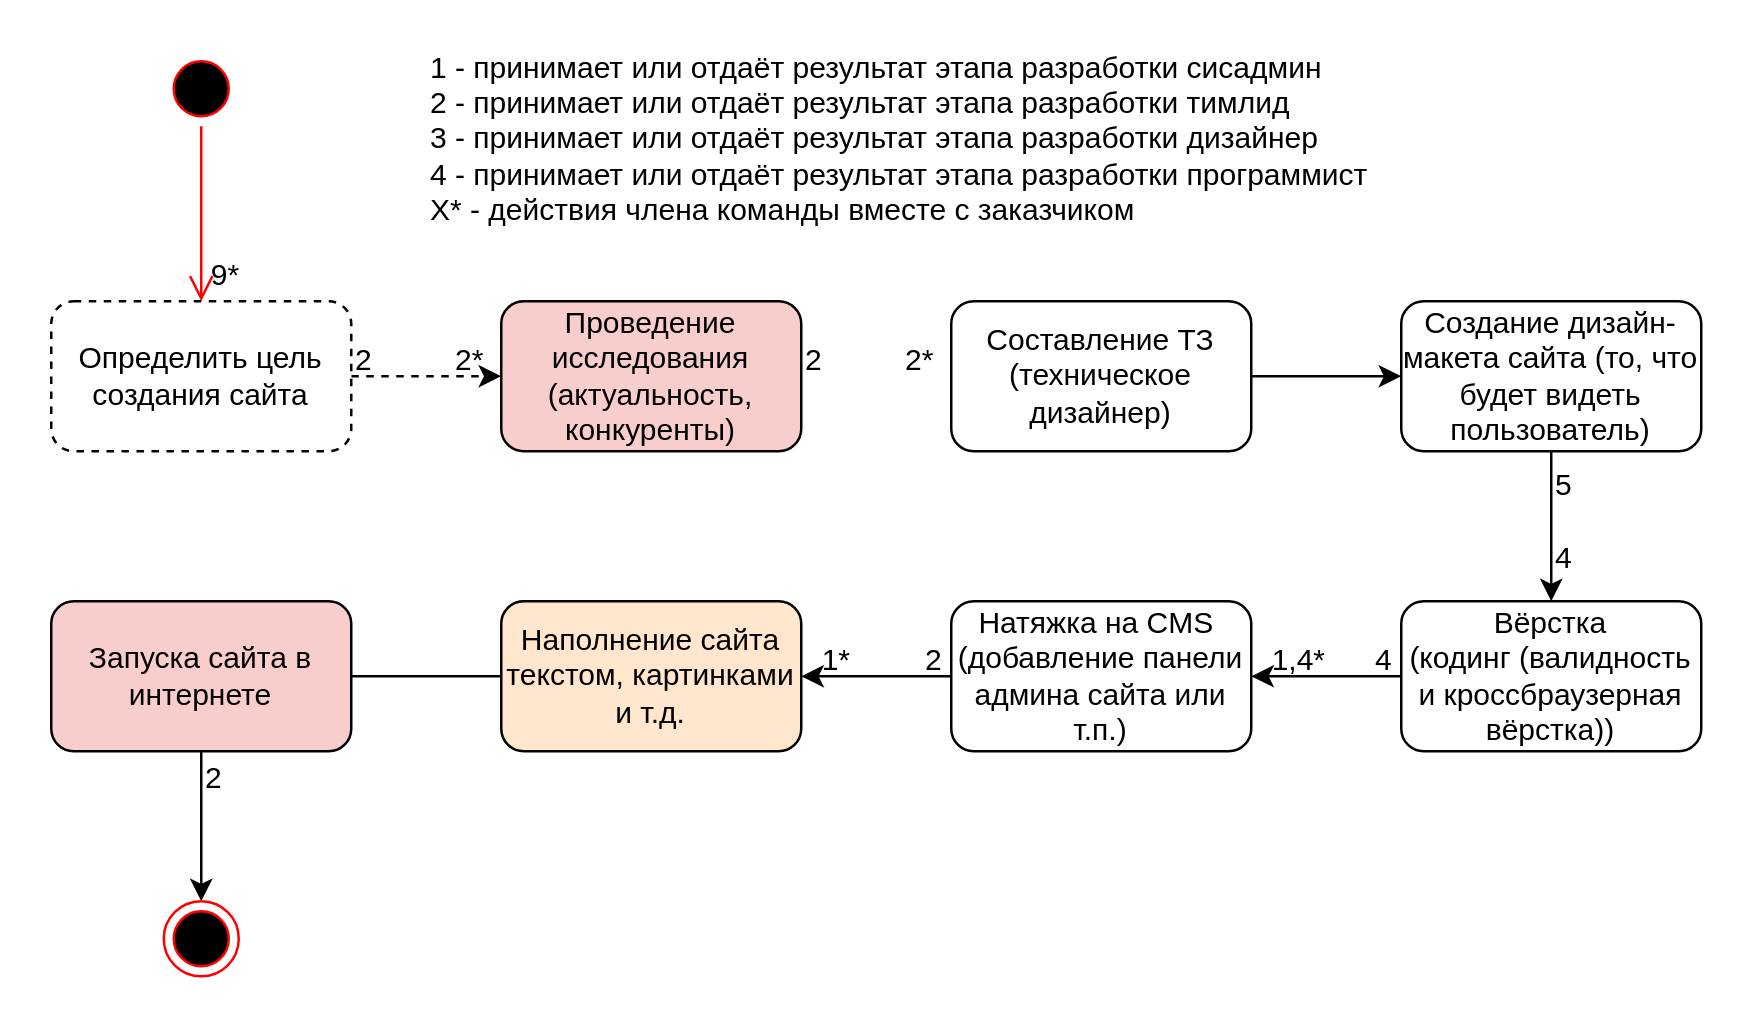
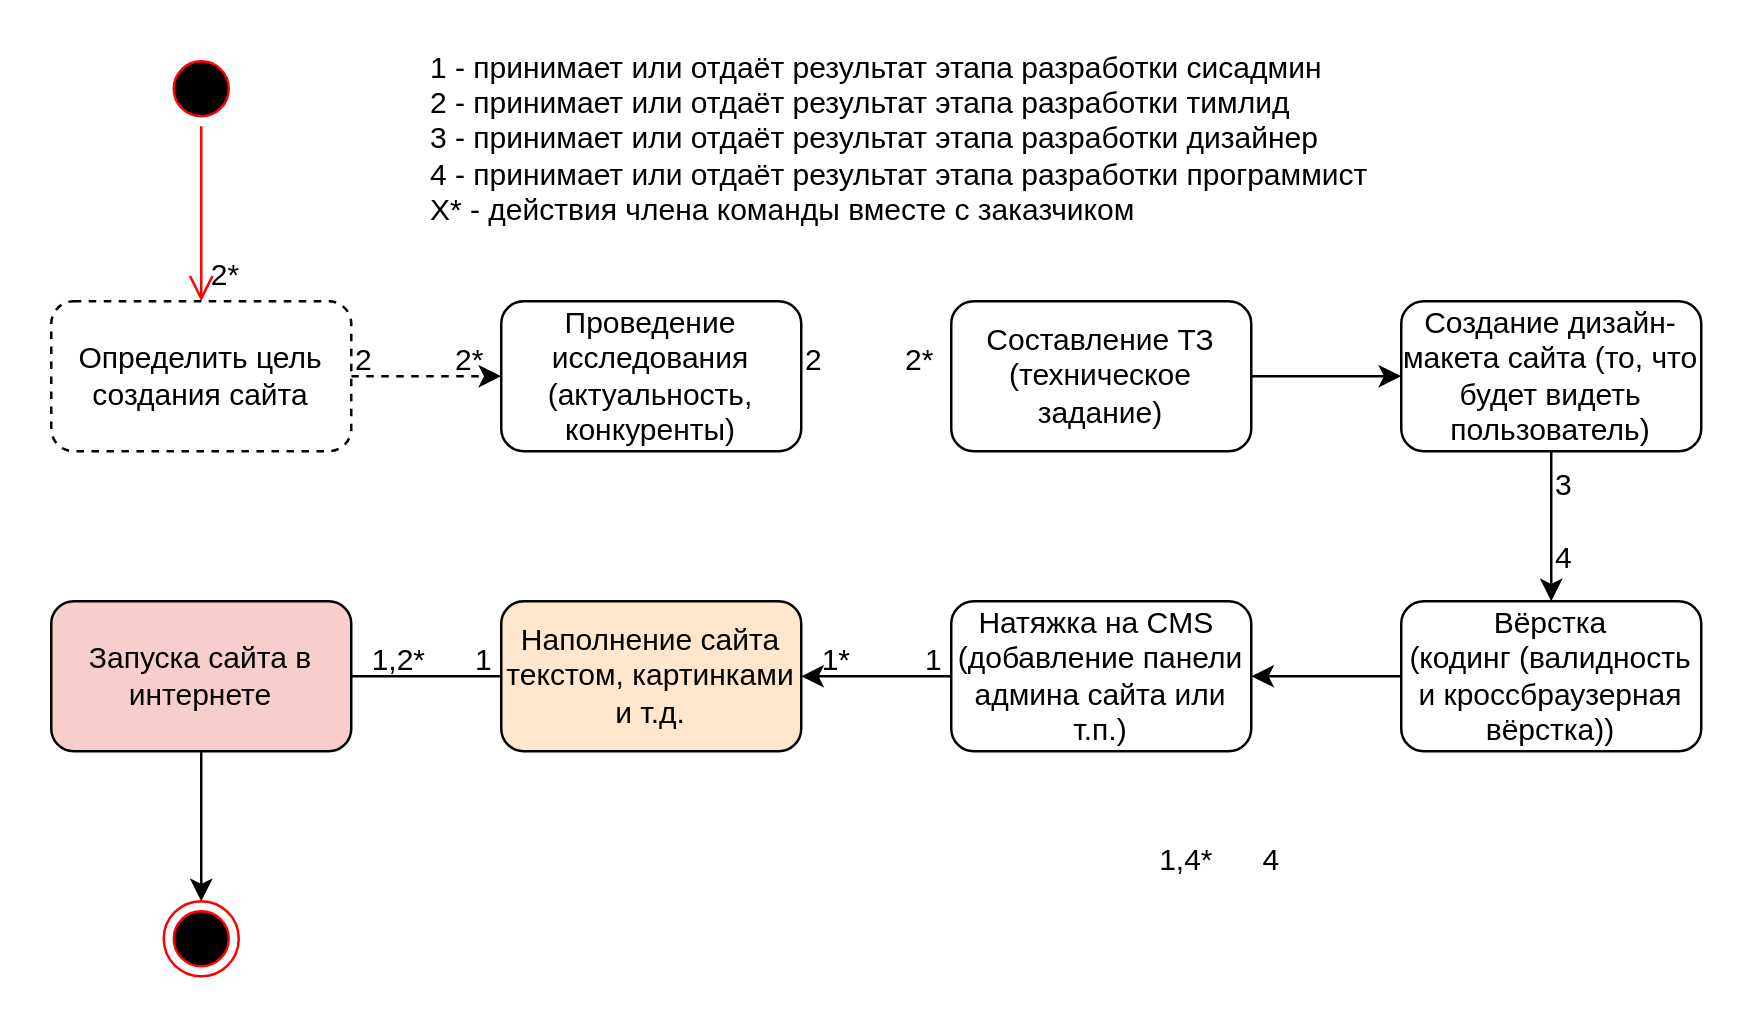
(226, 276) -> (226, 276)
(651, 376) -> (651, 376)
(1101, 376) -> (1101, 376)
(1565, 505) -> (1565, 505)
none -> (426, 651)
(1326, 651) -> (1214, 851)
(879, 680) -> (879, 680)
(226, 776) -> none
